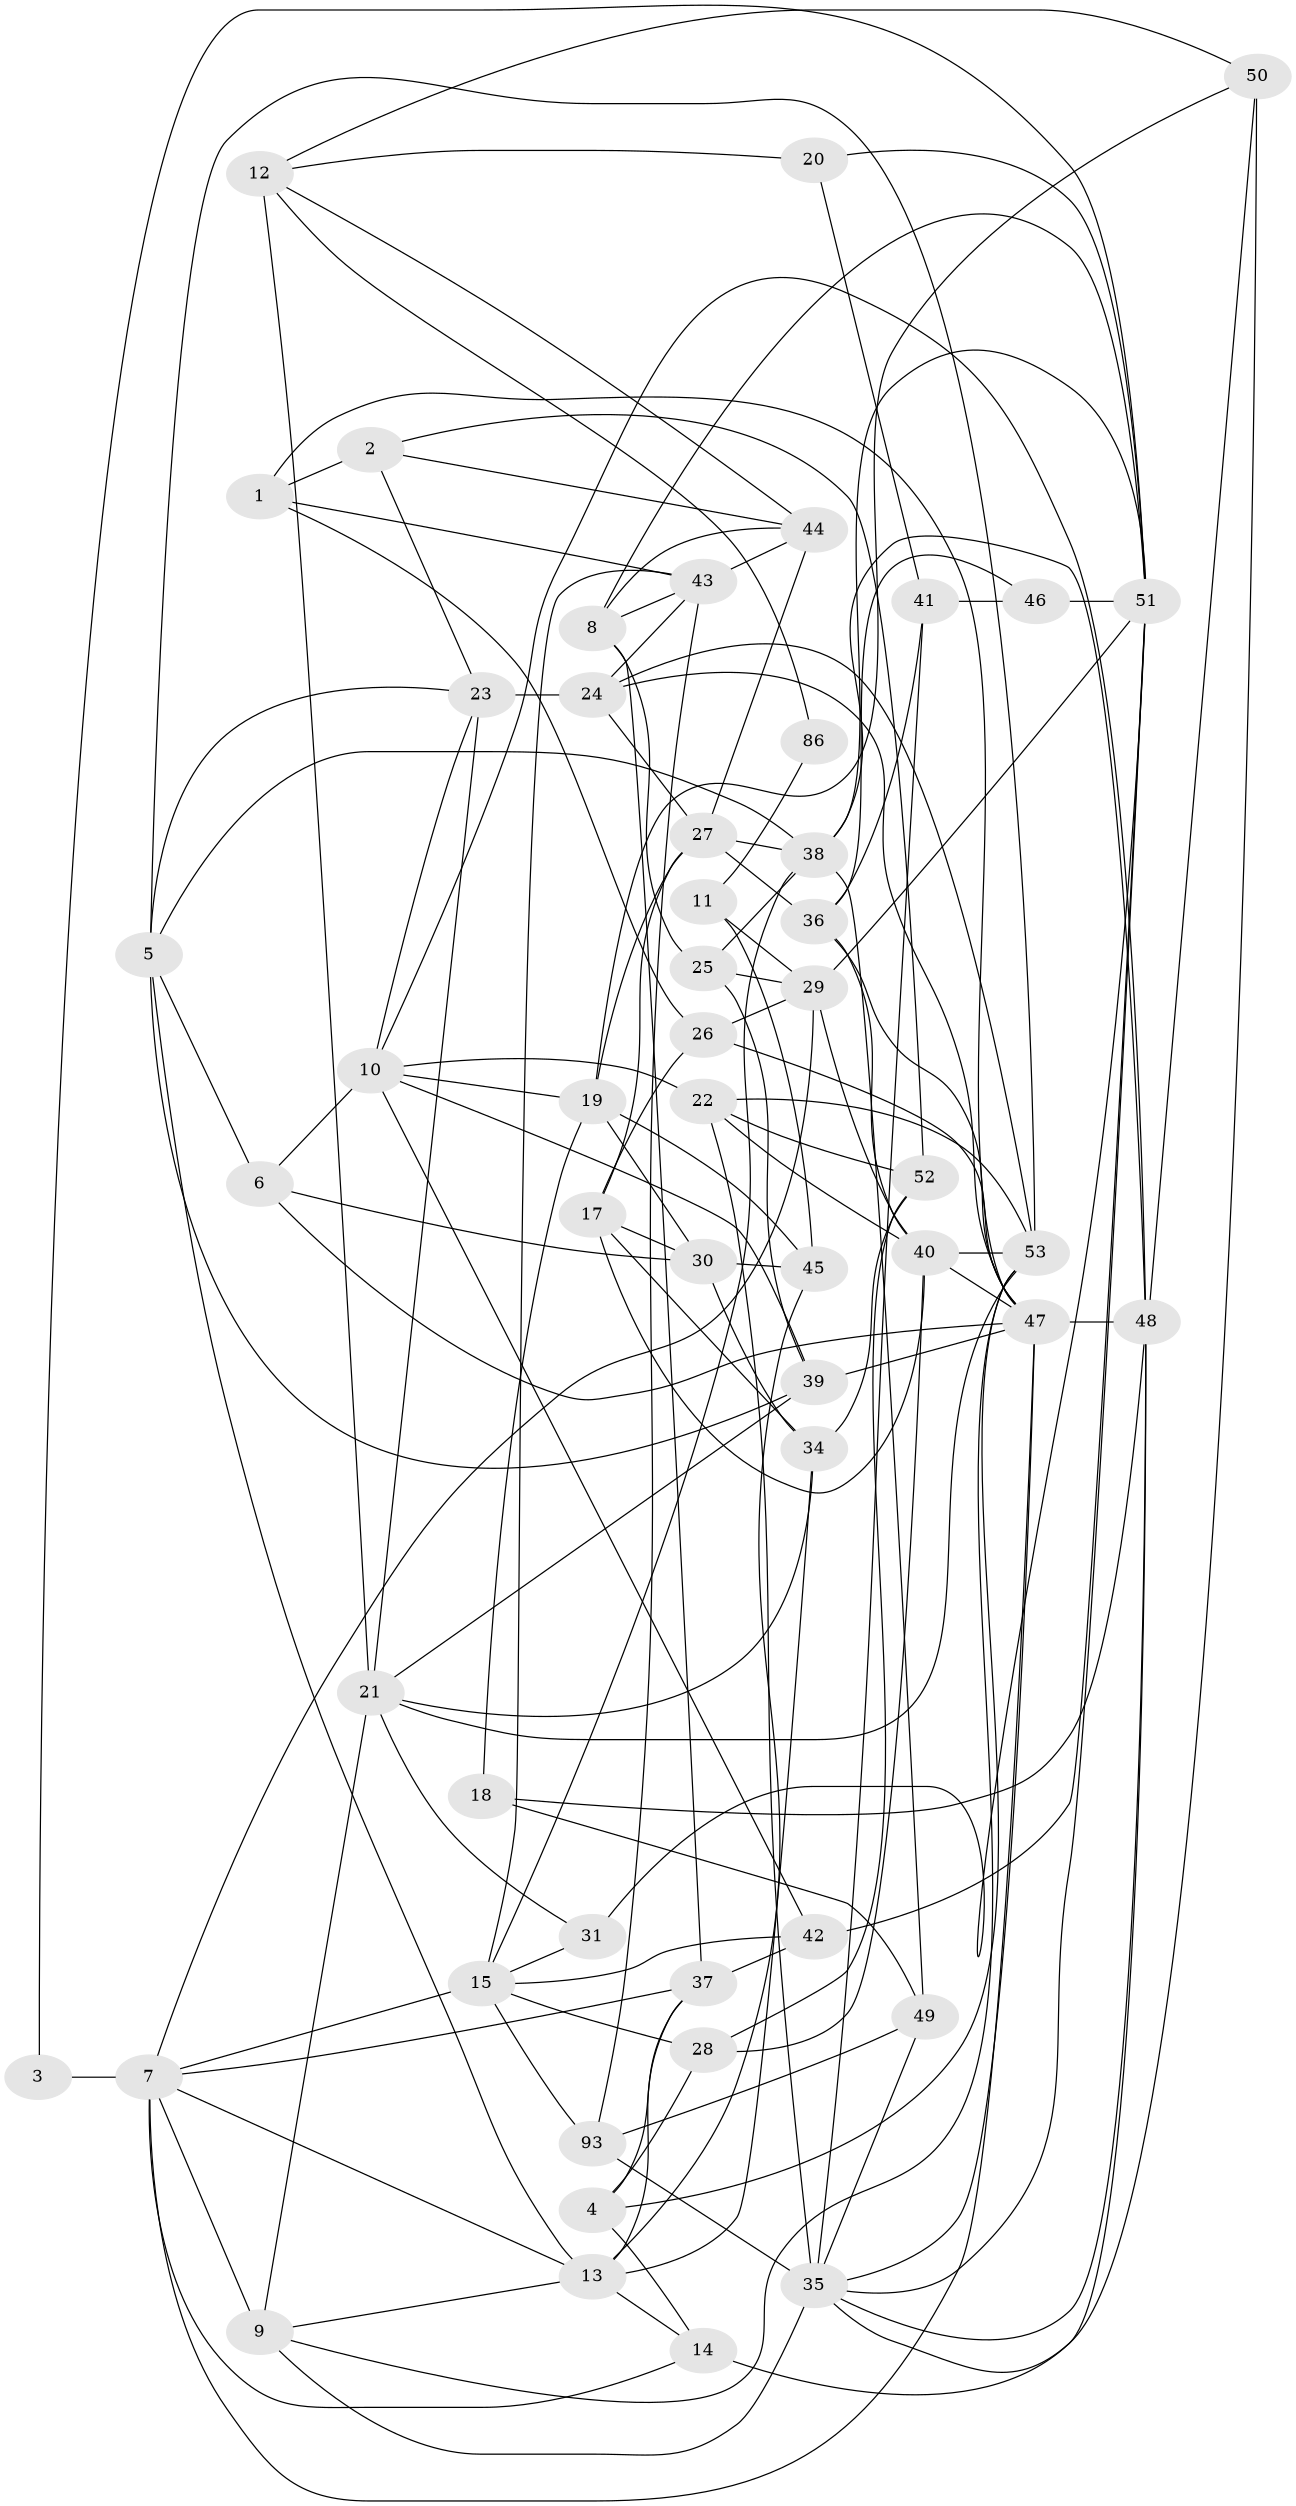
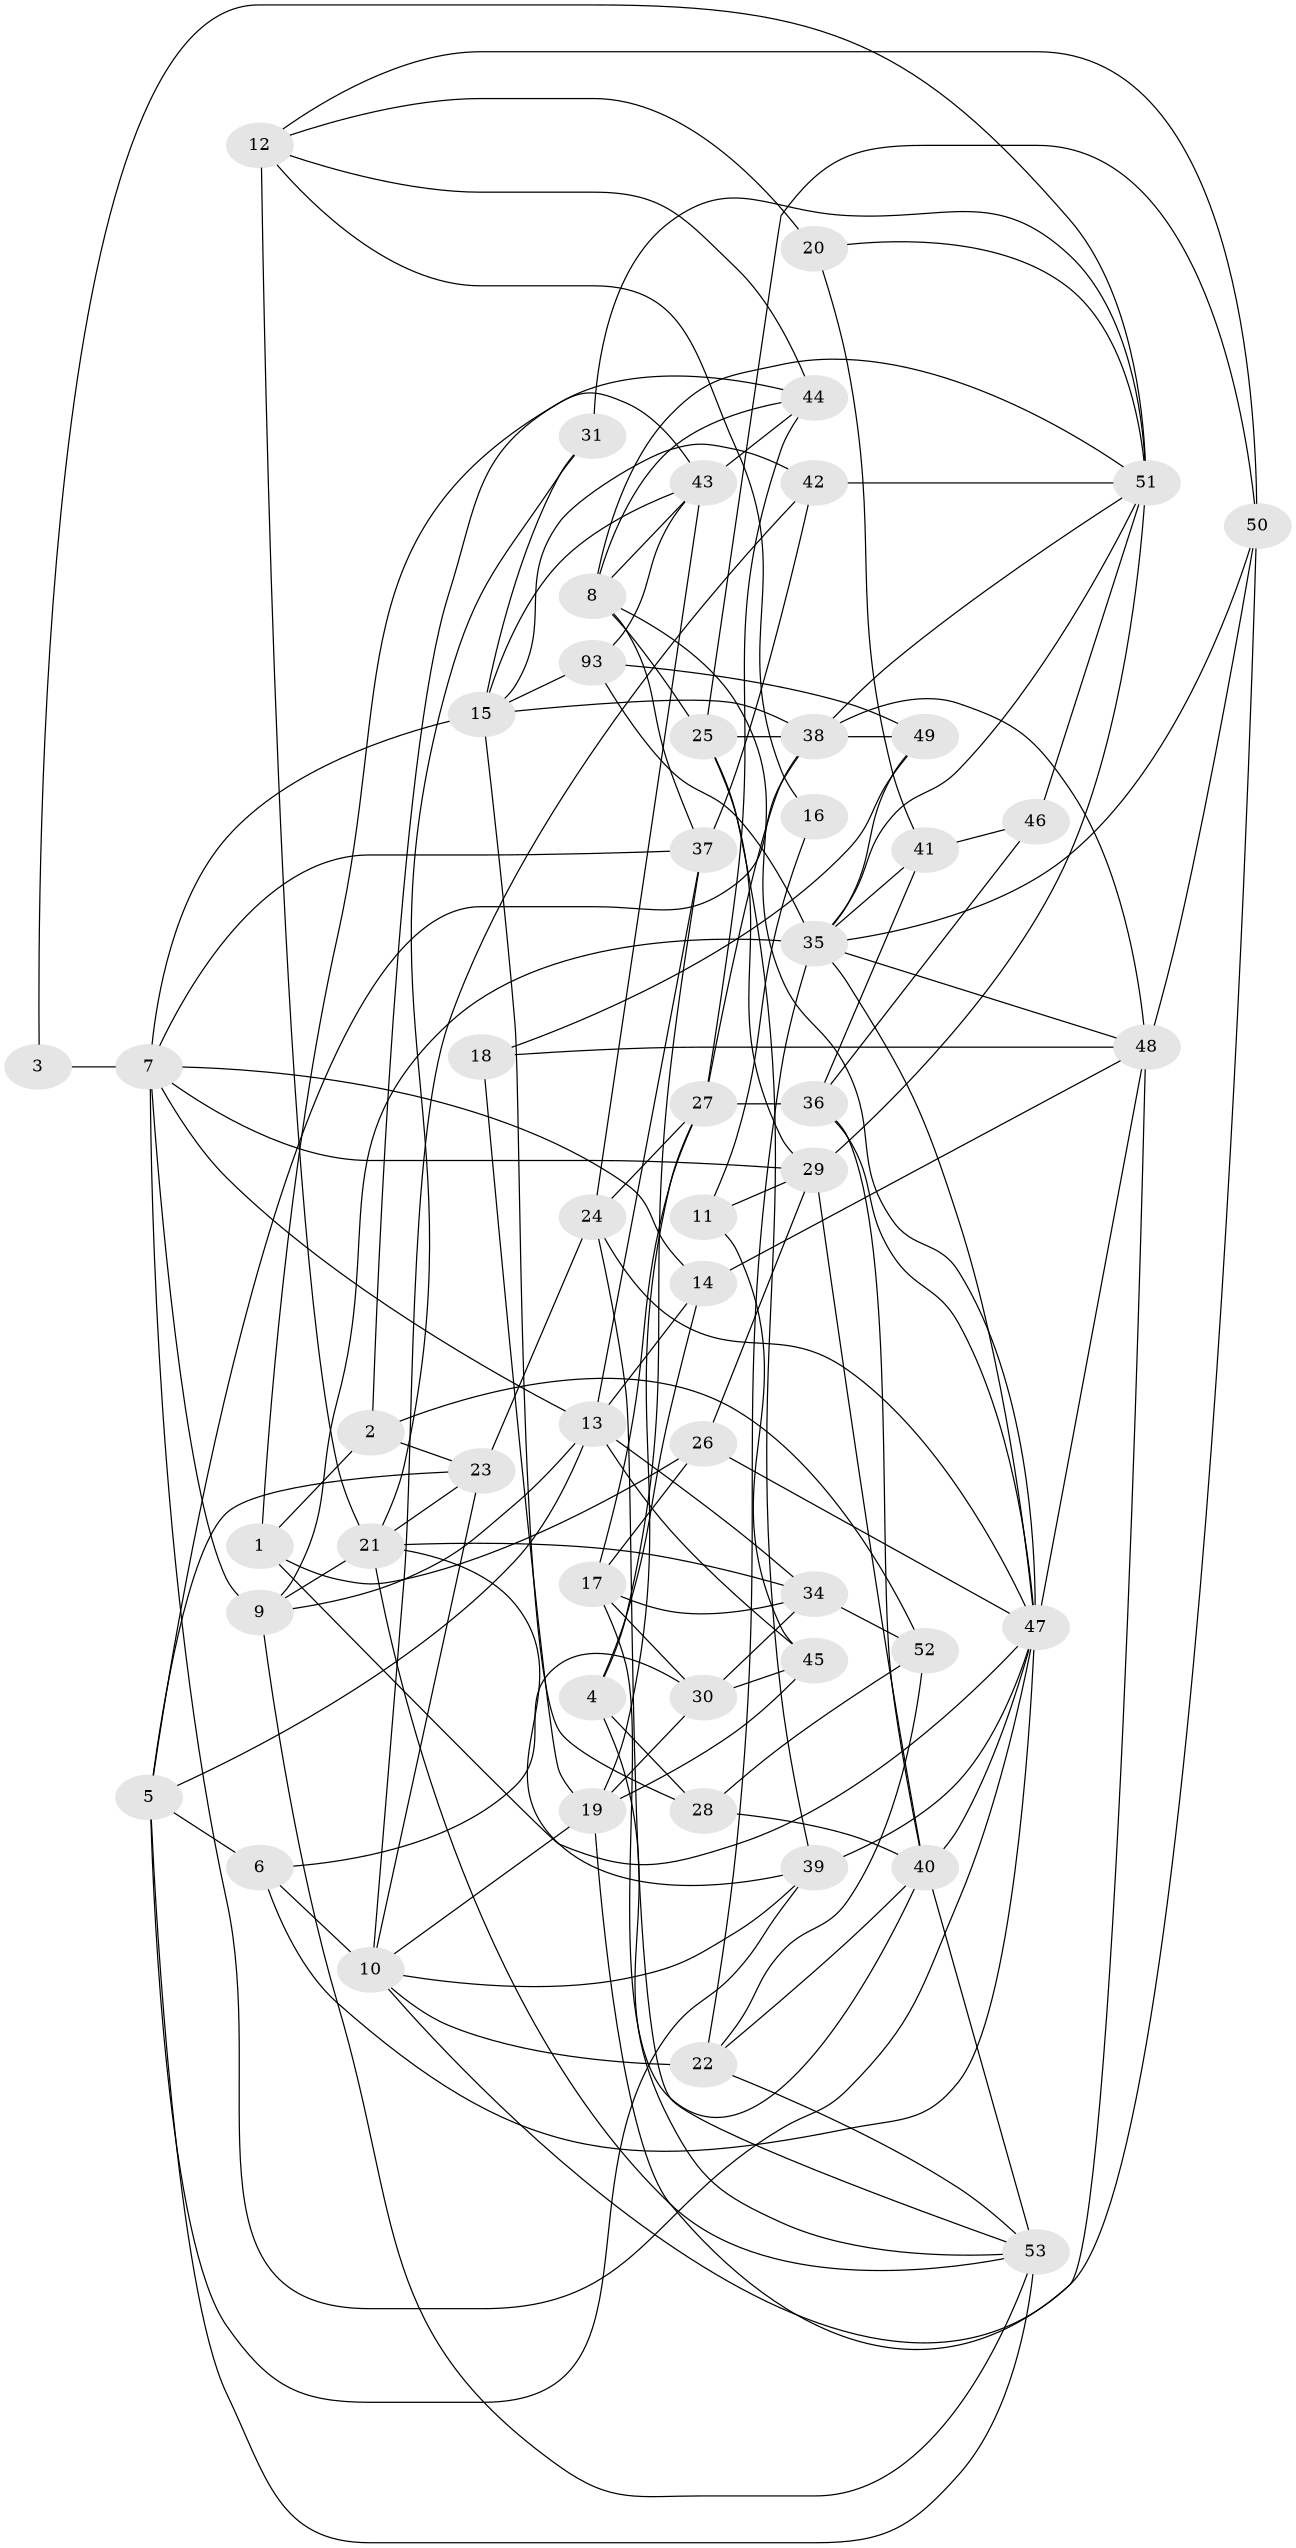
none -> (872, 150)
(814, 742) -> (814, 817)
none -> (855, 1089)
